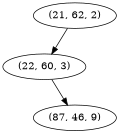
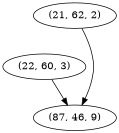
(61, 38) -> (93, 63)
